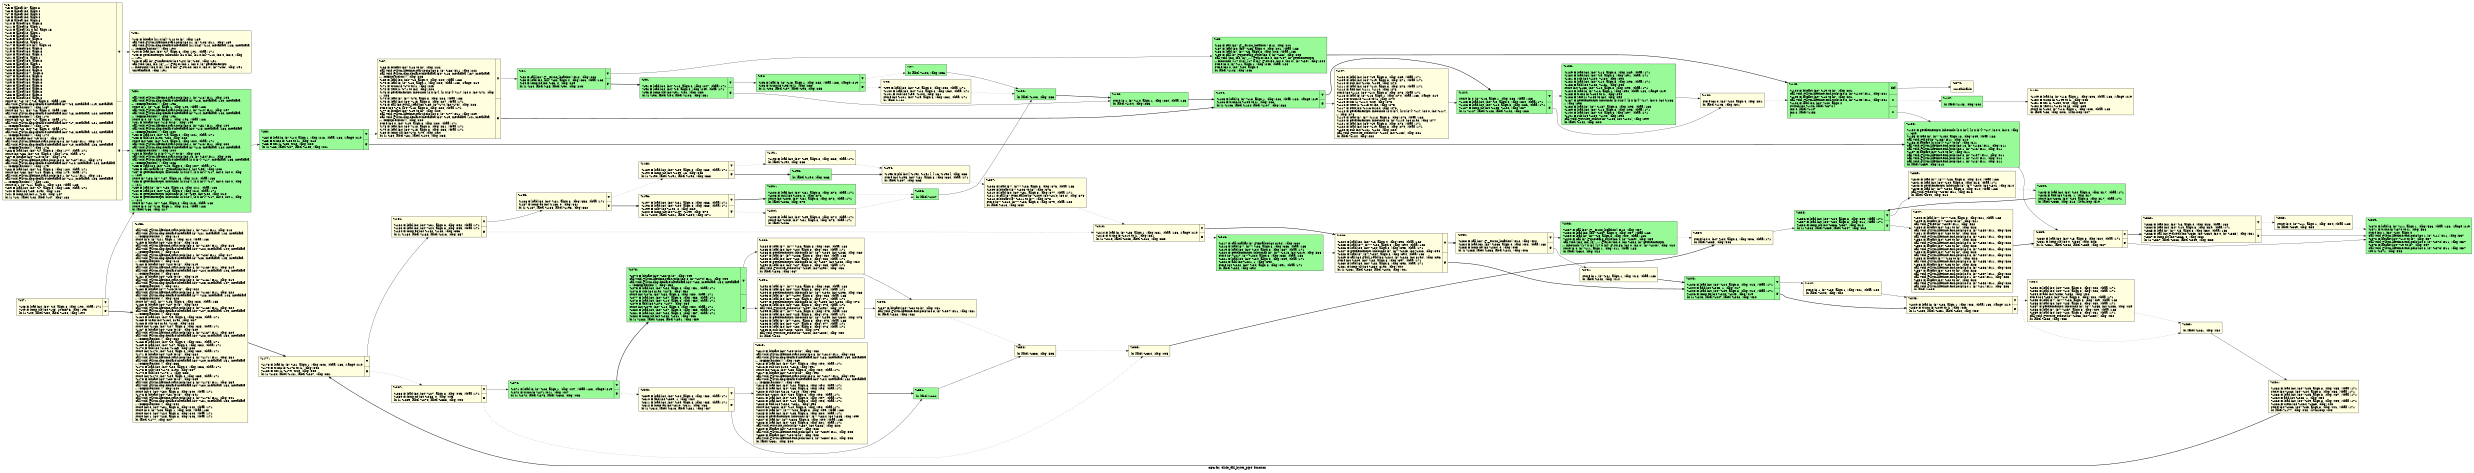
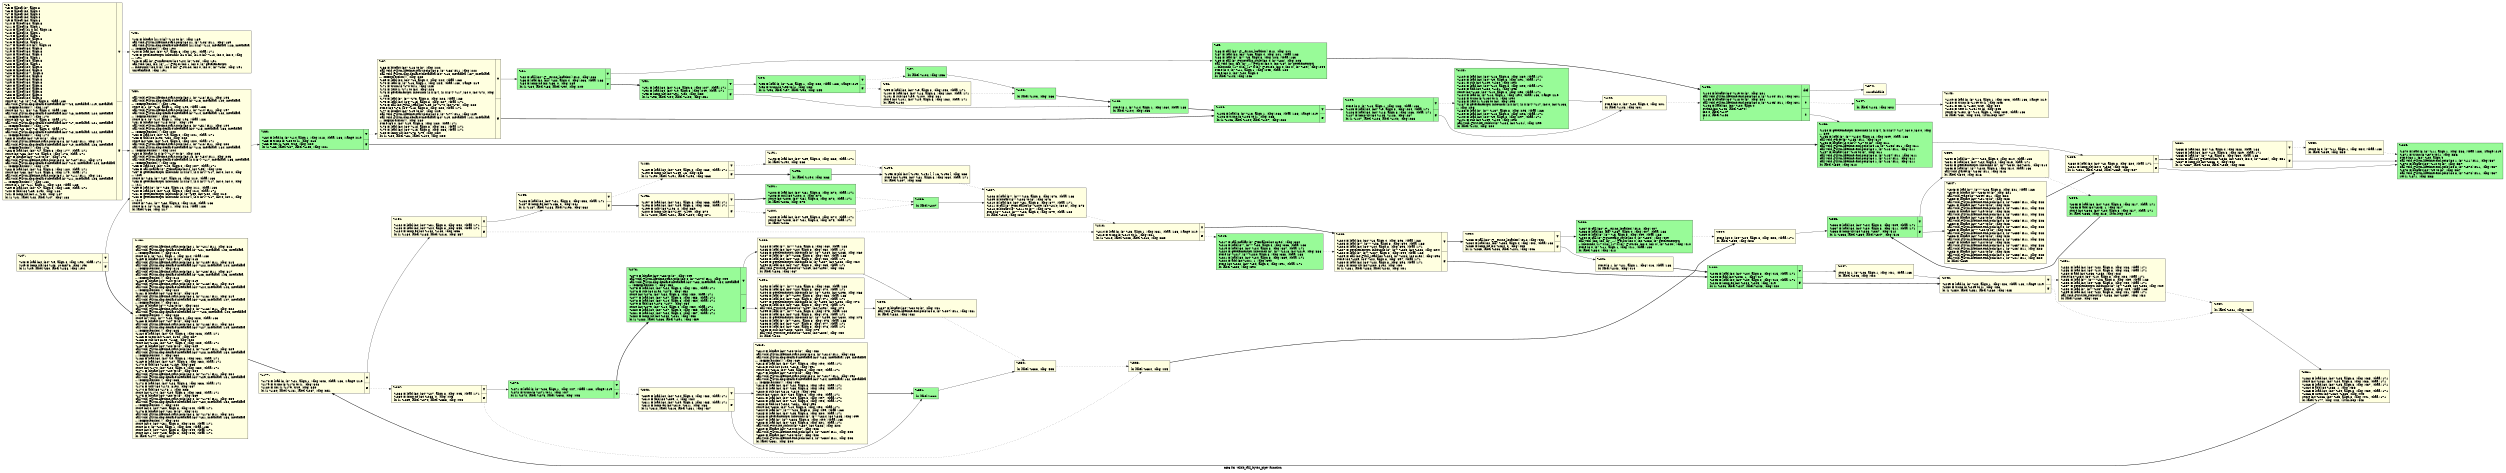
(1391, 104) -> none
(190, 151) -> (190, 151)
(994, 161) -> (960, 203)
